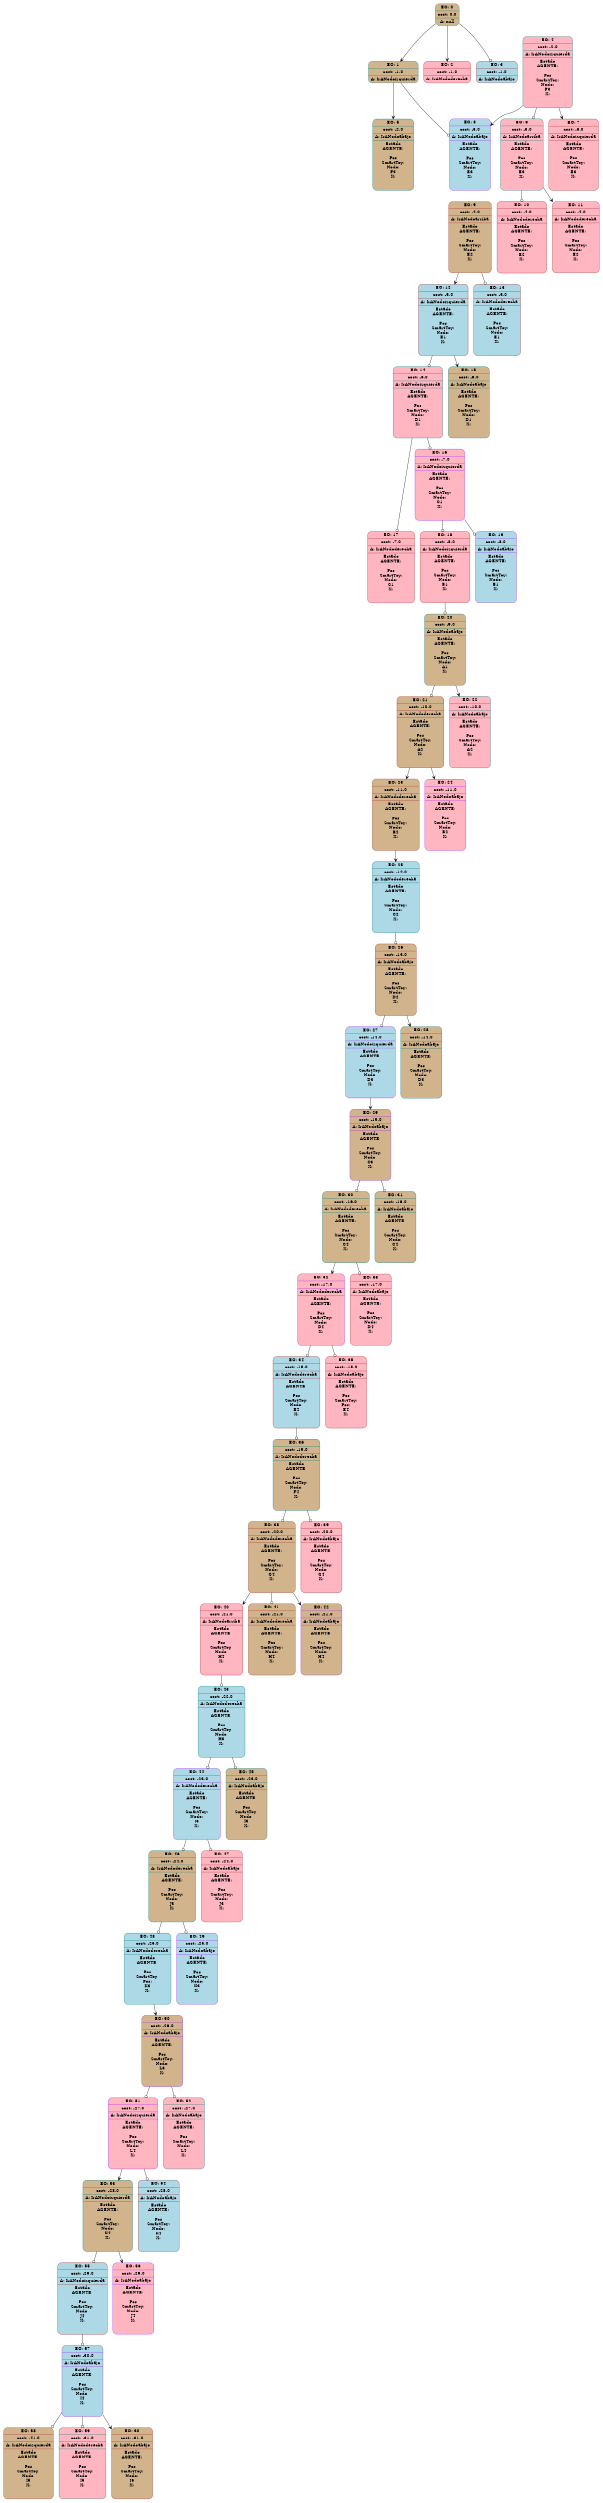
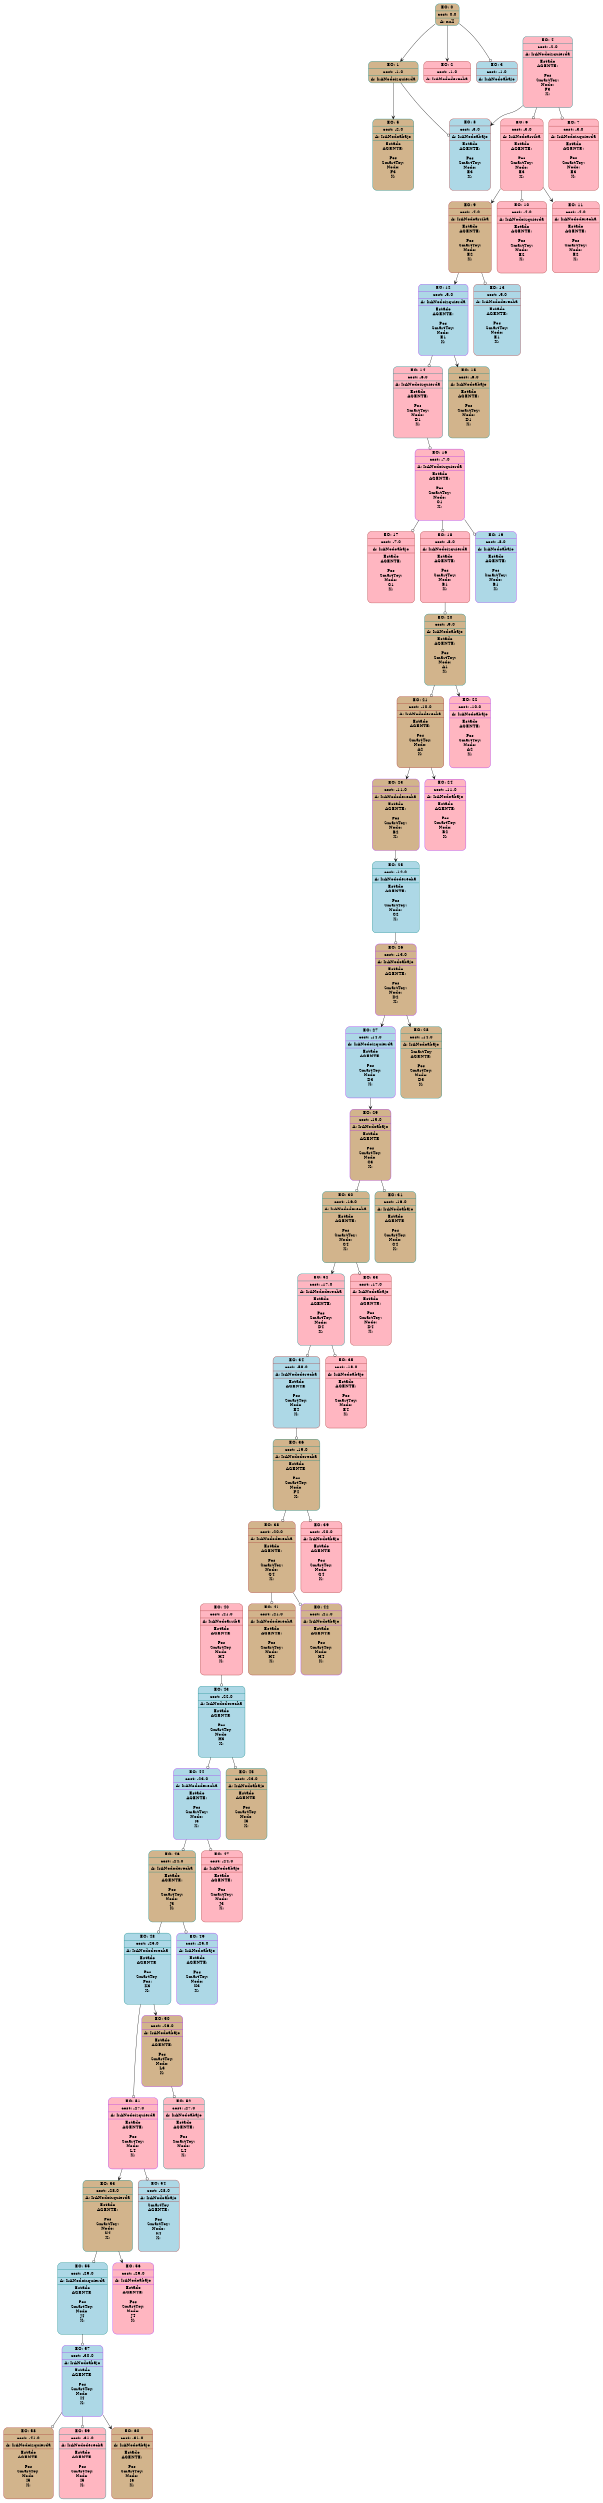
(560, 112) -> (560, 112)
(470, 155) -> (470, 155)
(522, 155) -> (522, 155)
none -> (497, 195)
(522, 219) -> (522, 219)
(443, 320) -> (443, 320)
(405, 483) -> (416, 525)
(391, 549) -> (391, 549)
(470, 732) -> (470, 732)
(396, 815) -> (396, 815)
(396, 980) -> (396, 980)
(384, 1020) -> (384, 1020)
(421, 1052) -> (421, 1052)
(321, 1310) -> (321, 1310)
(296, 1367) -> (296, 1367)
(346, 1405) -> (346, 1405)
(247, 1597) -> none
(296, 1598) -> (296, 1598)
(148, 2091) -> (136, 2050)
(159, 2205) -> (159, 2205)
(82, 2298) -> (82, 2298)
